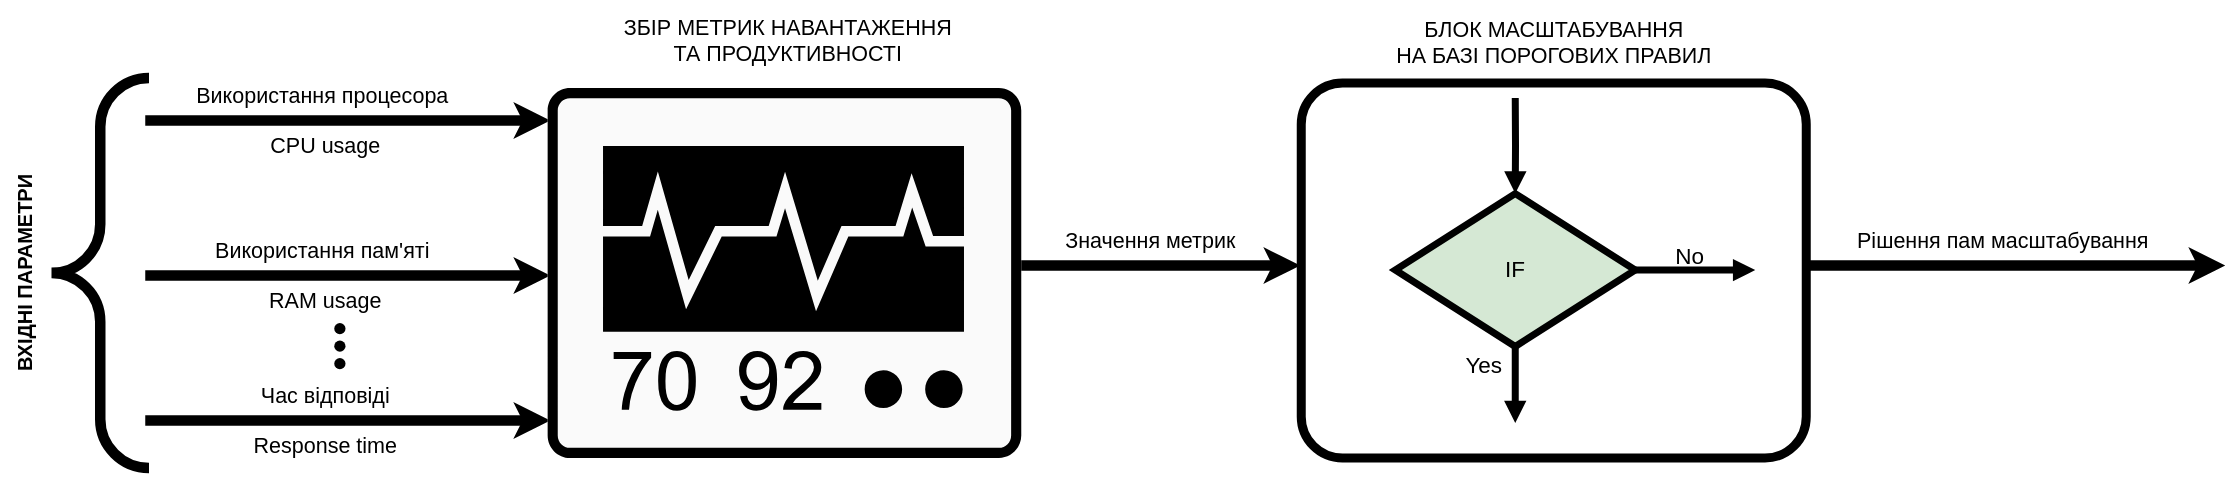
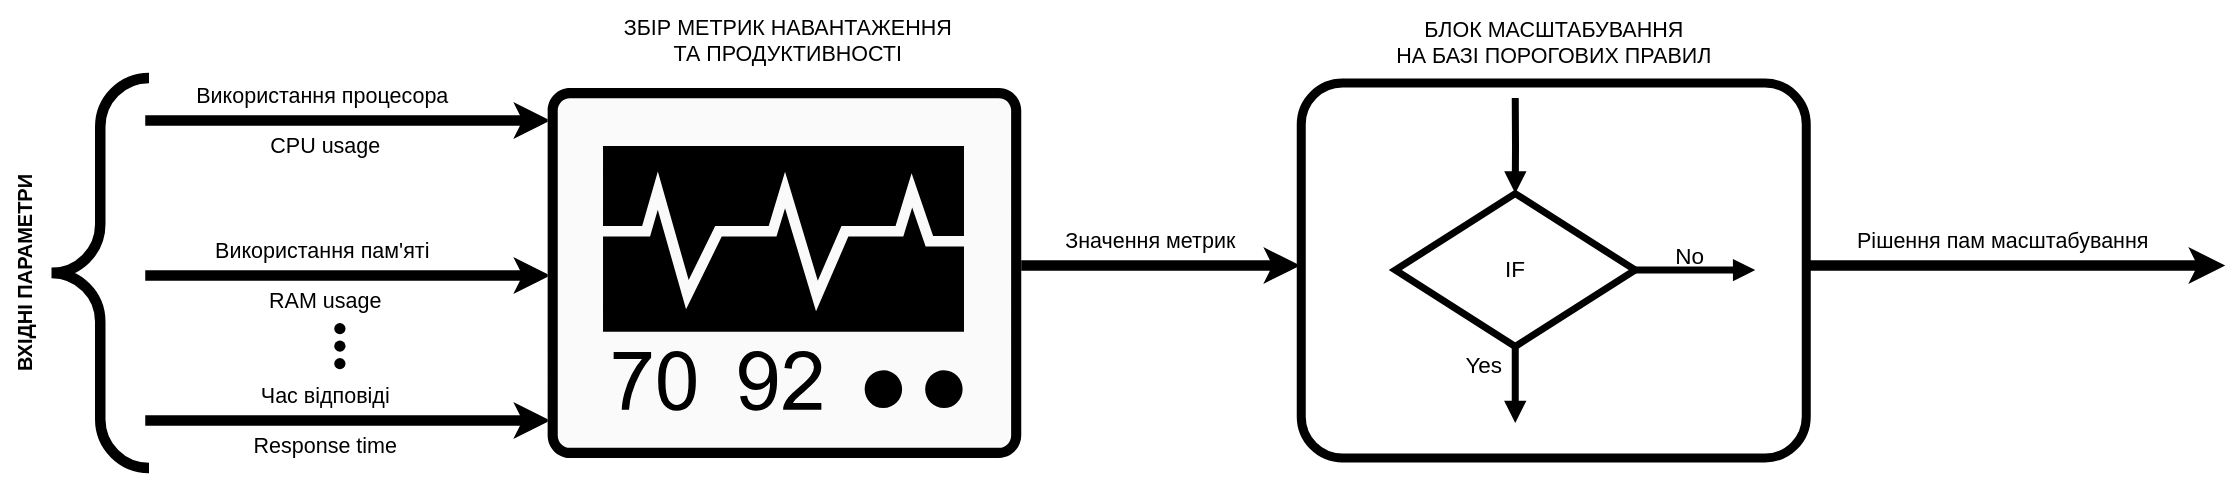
(1515, 270) -> (1515, 270)
